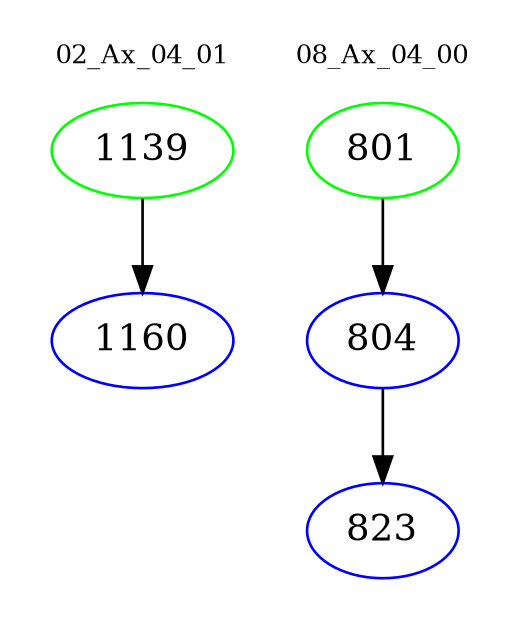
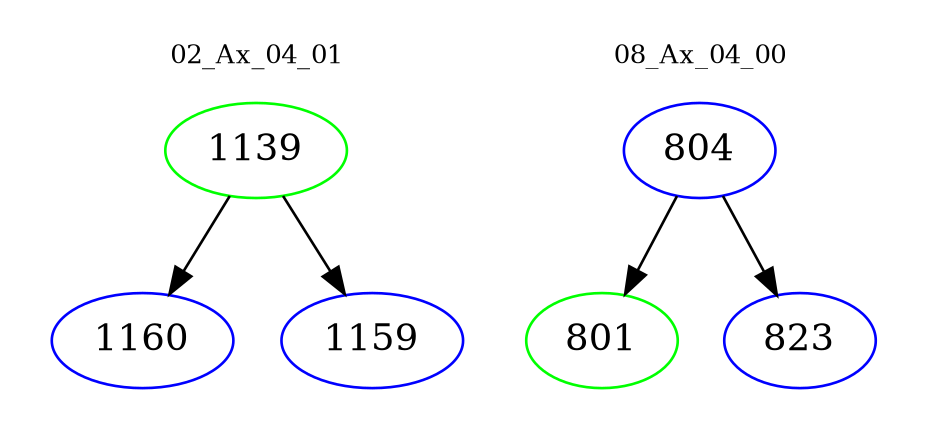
(383, 233) -> (657, 233)
none -> (372, 341)
